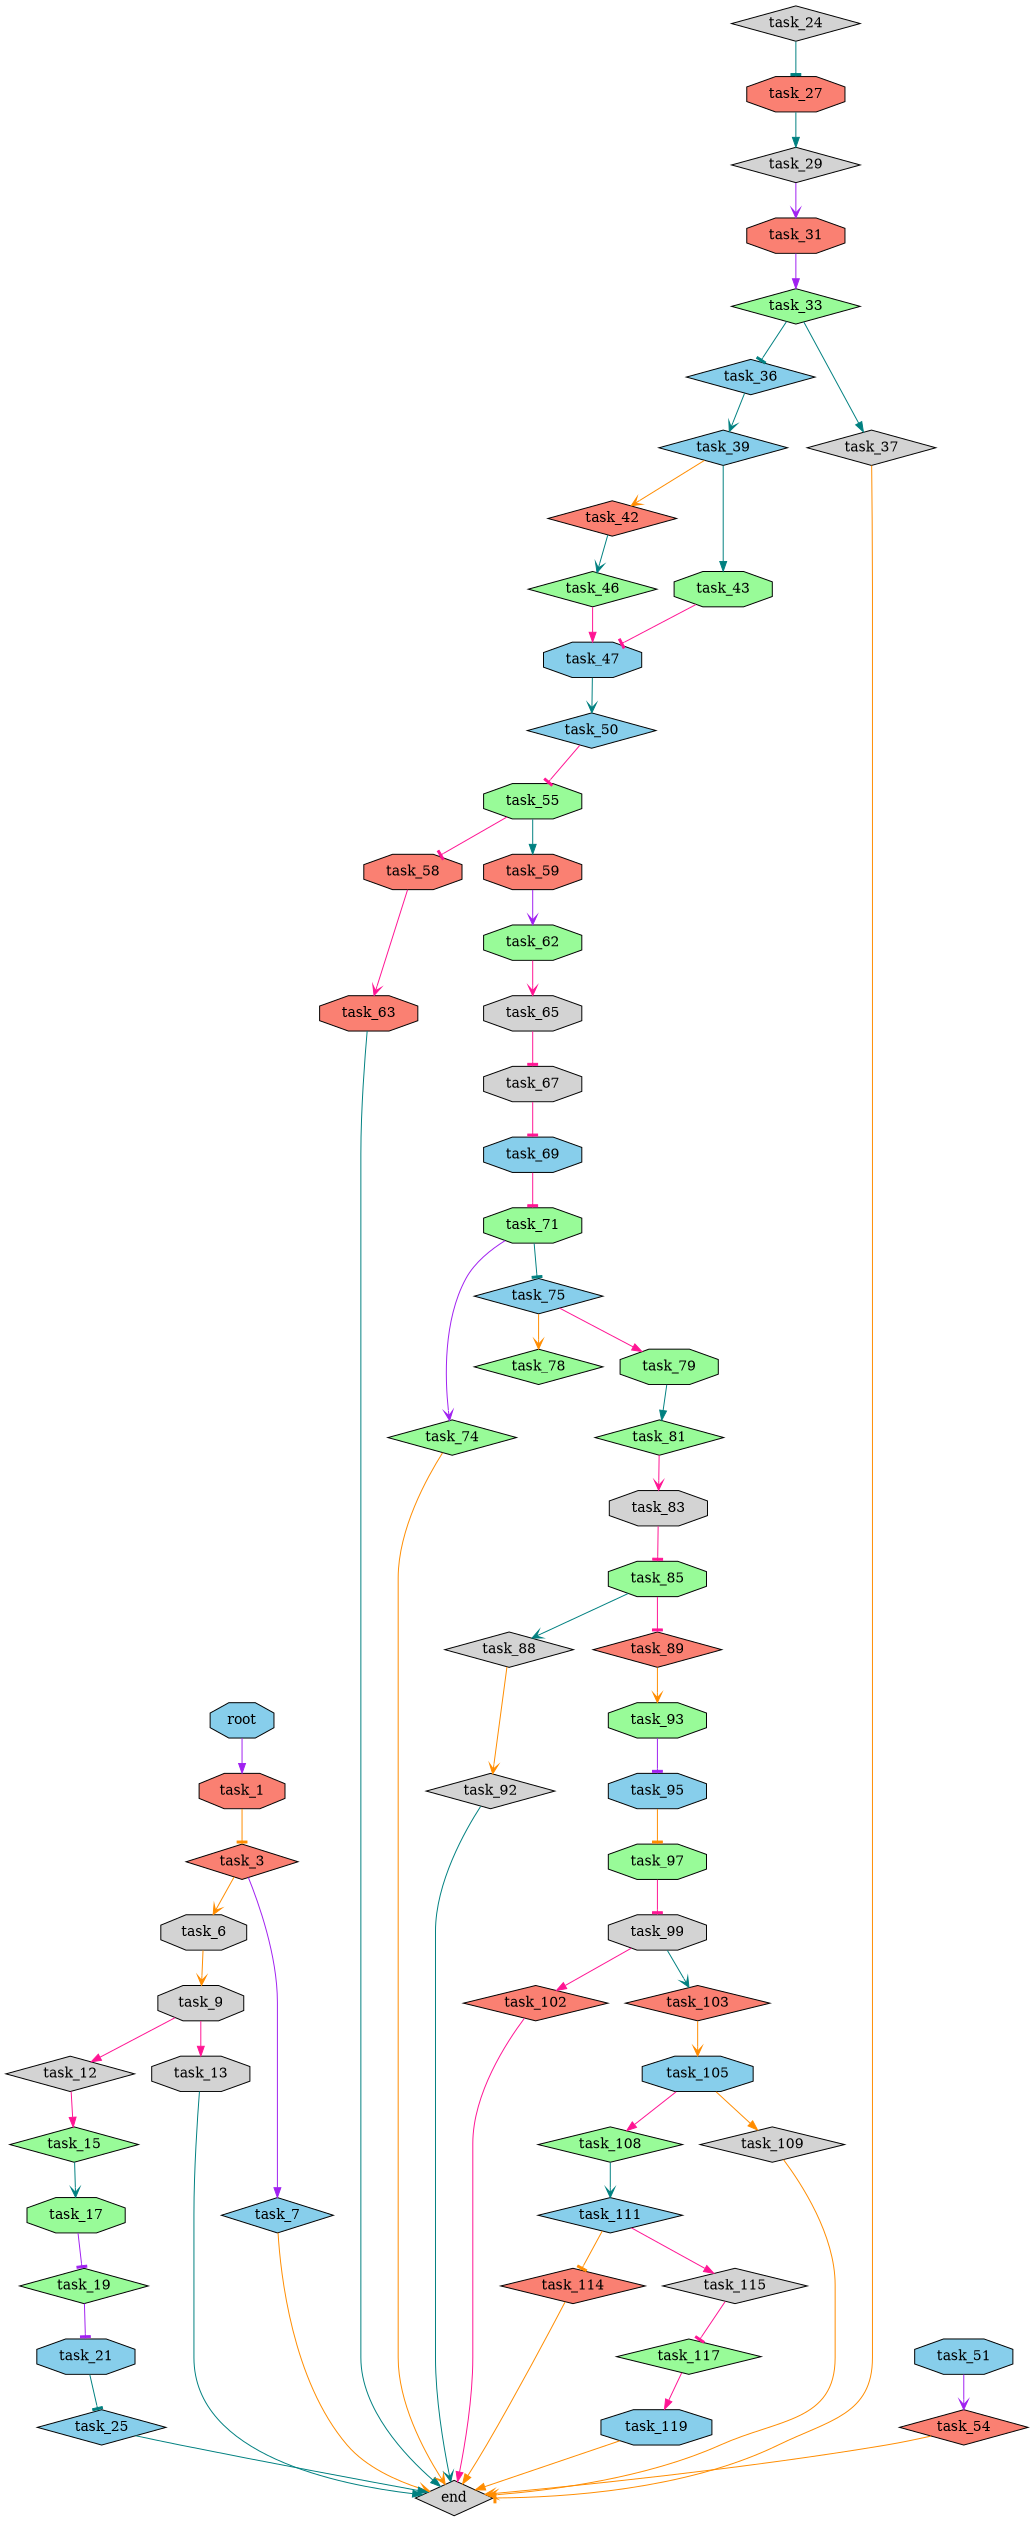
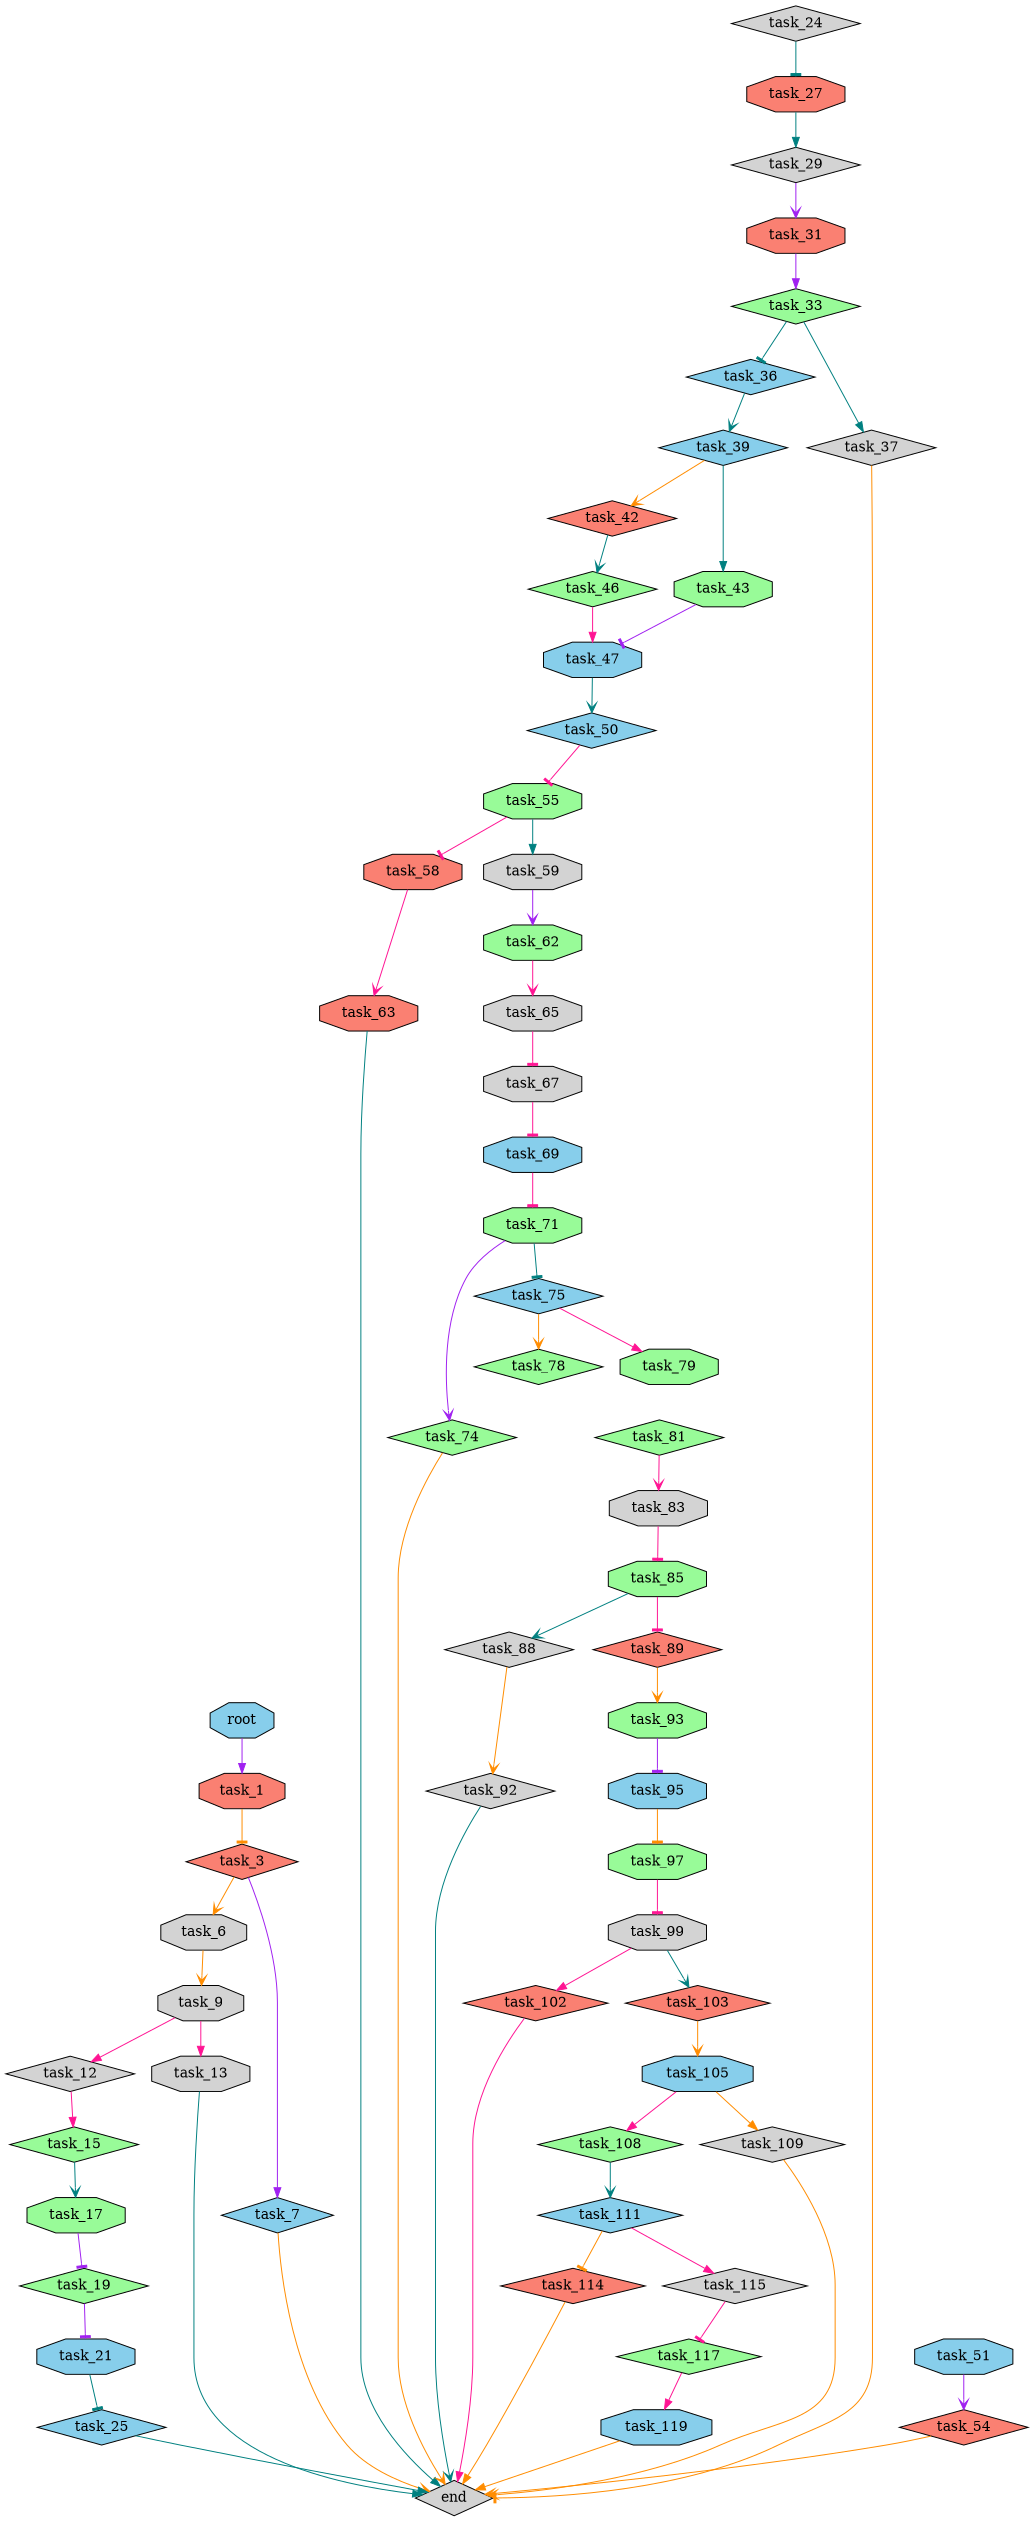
(660, 623) -> (660, 623)
(533, 872) -> (533, 872)
(665, 1398) -> none
